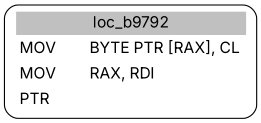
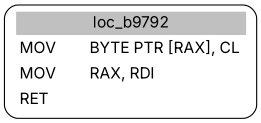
(52, 99) -> (51, 99)
